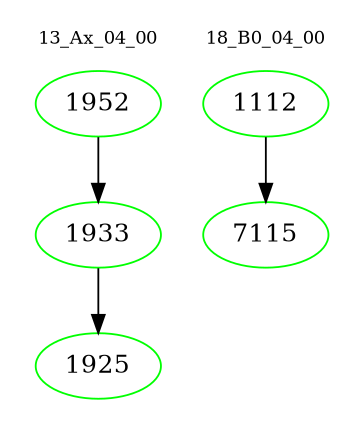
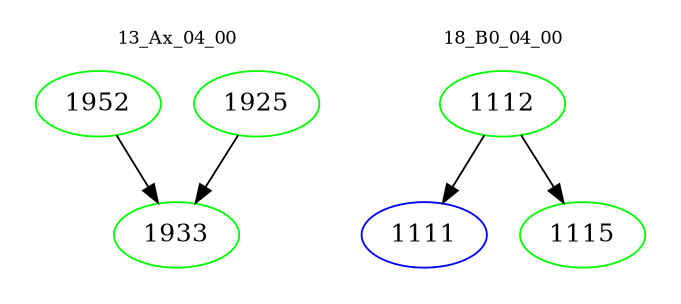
(266, 235) -> (583, 235)
none -> (424, 235)
(98, 292) -> (222, 161)
